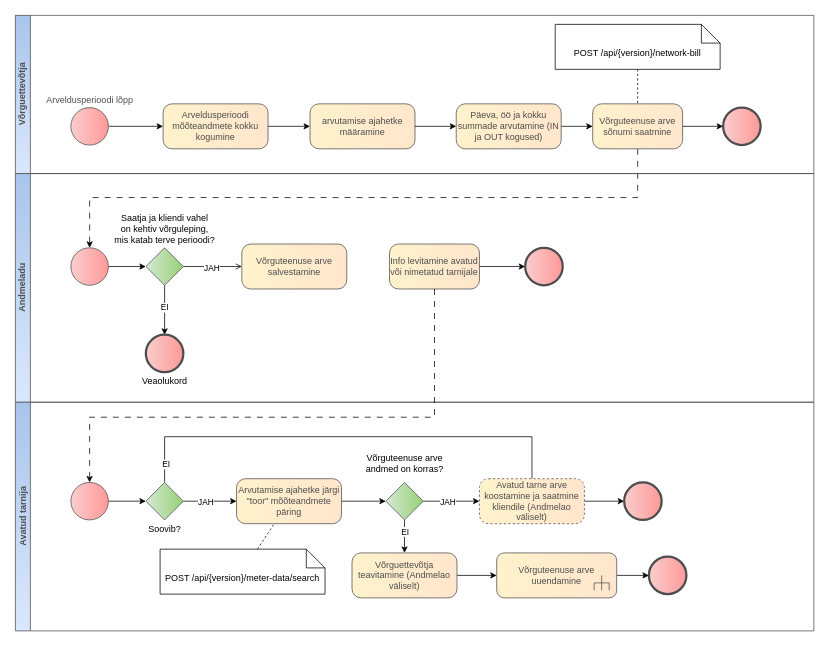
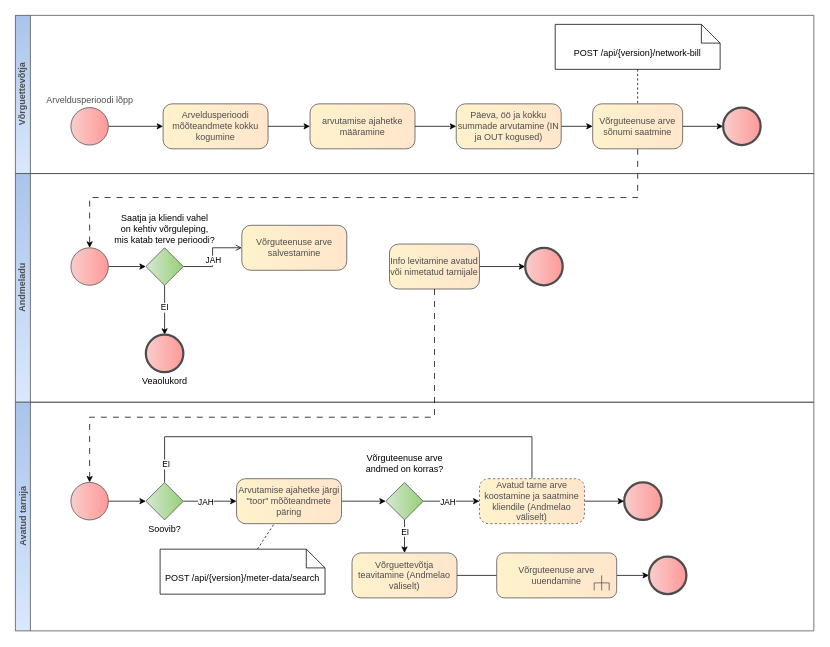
(294, 267) -> (294, 248)
(490, 576) -> (492, 576)
